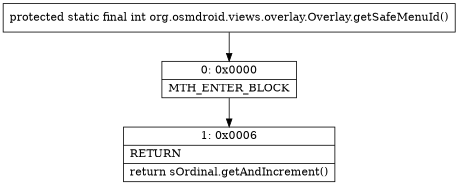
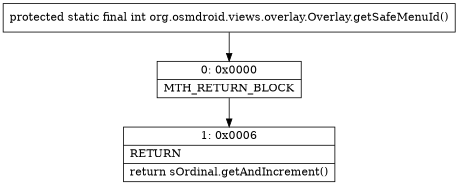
(229, 88) -> (229, 88)
